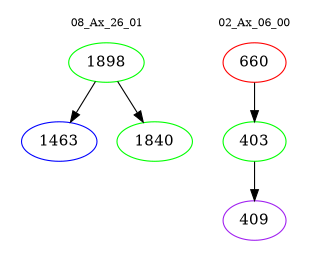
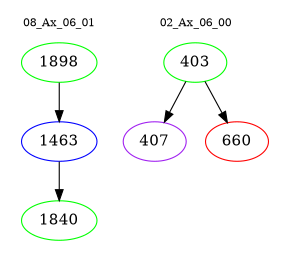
(107, 24) -> (59, 24)
(127, 97) -> (59, 176)
(255, 97) -> (213, 97)
(255, 221) -> (155, 142)
